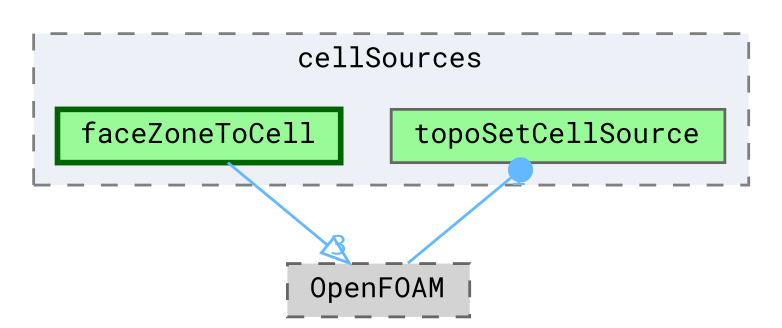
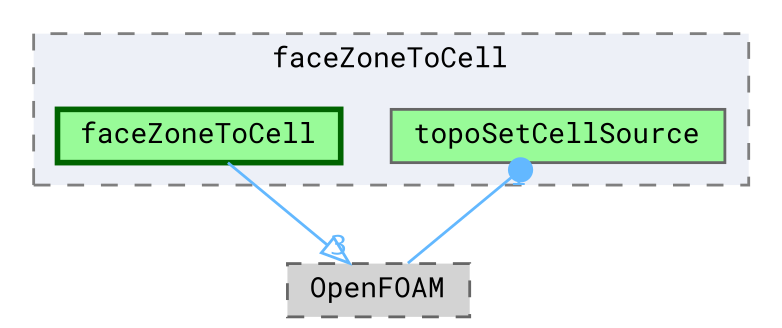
(391, 60) -> (391, 60)
